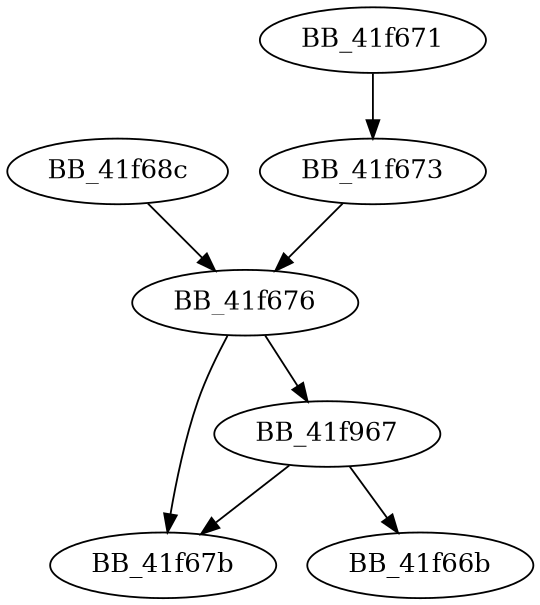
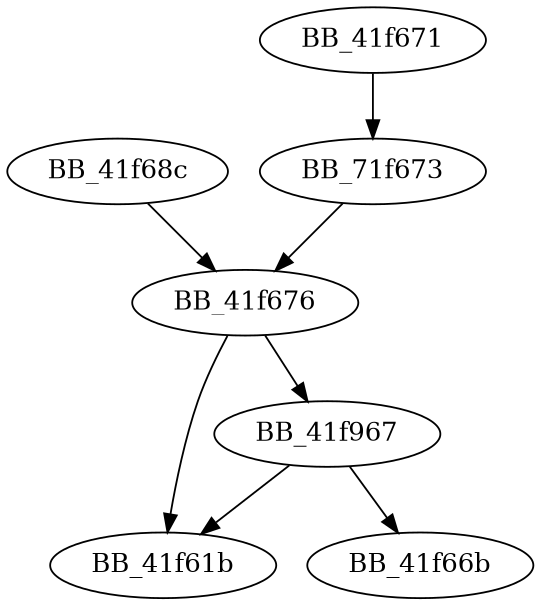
(373, 171) -> (373, 171)
(163, 565) -> (163, 565)
